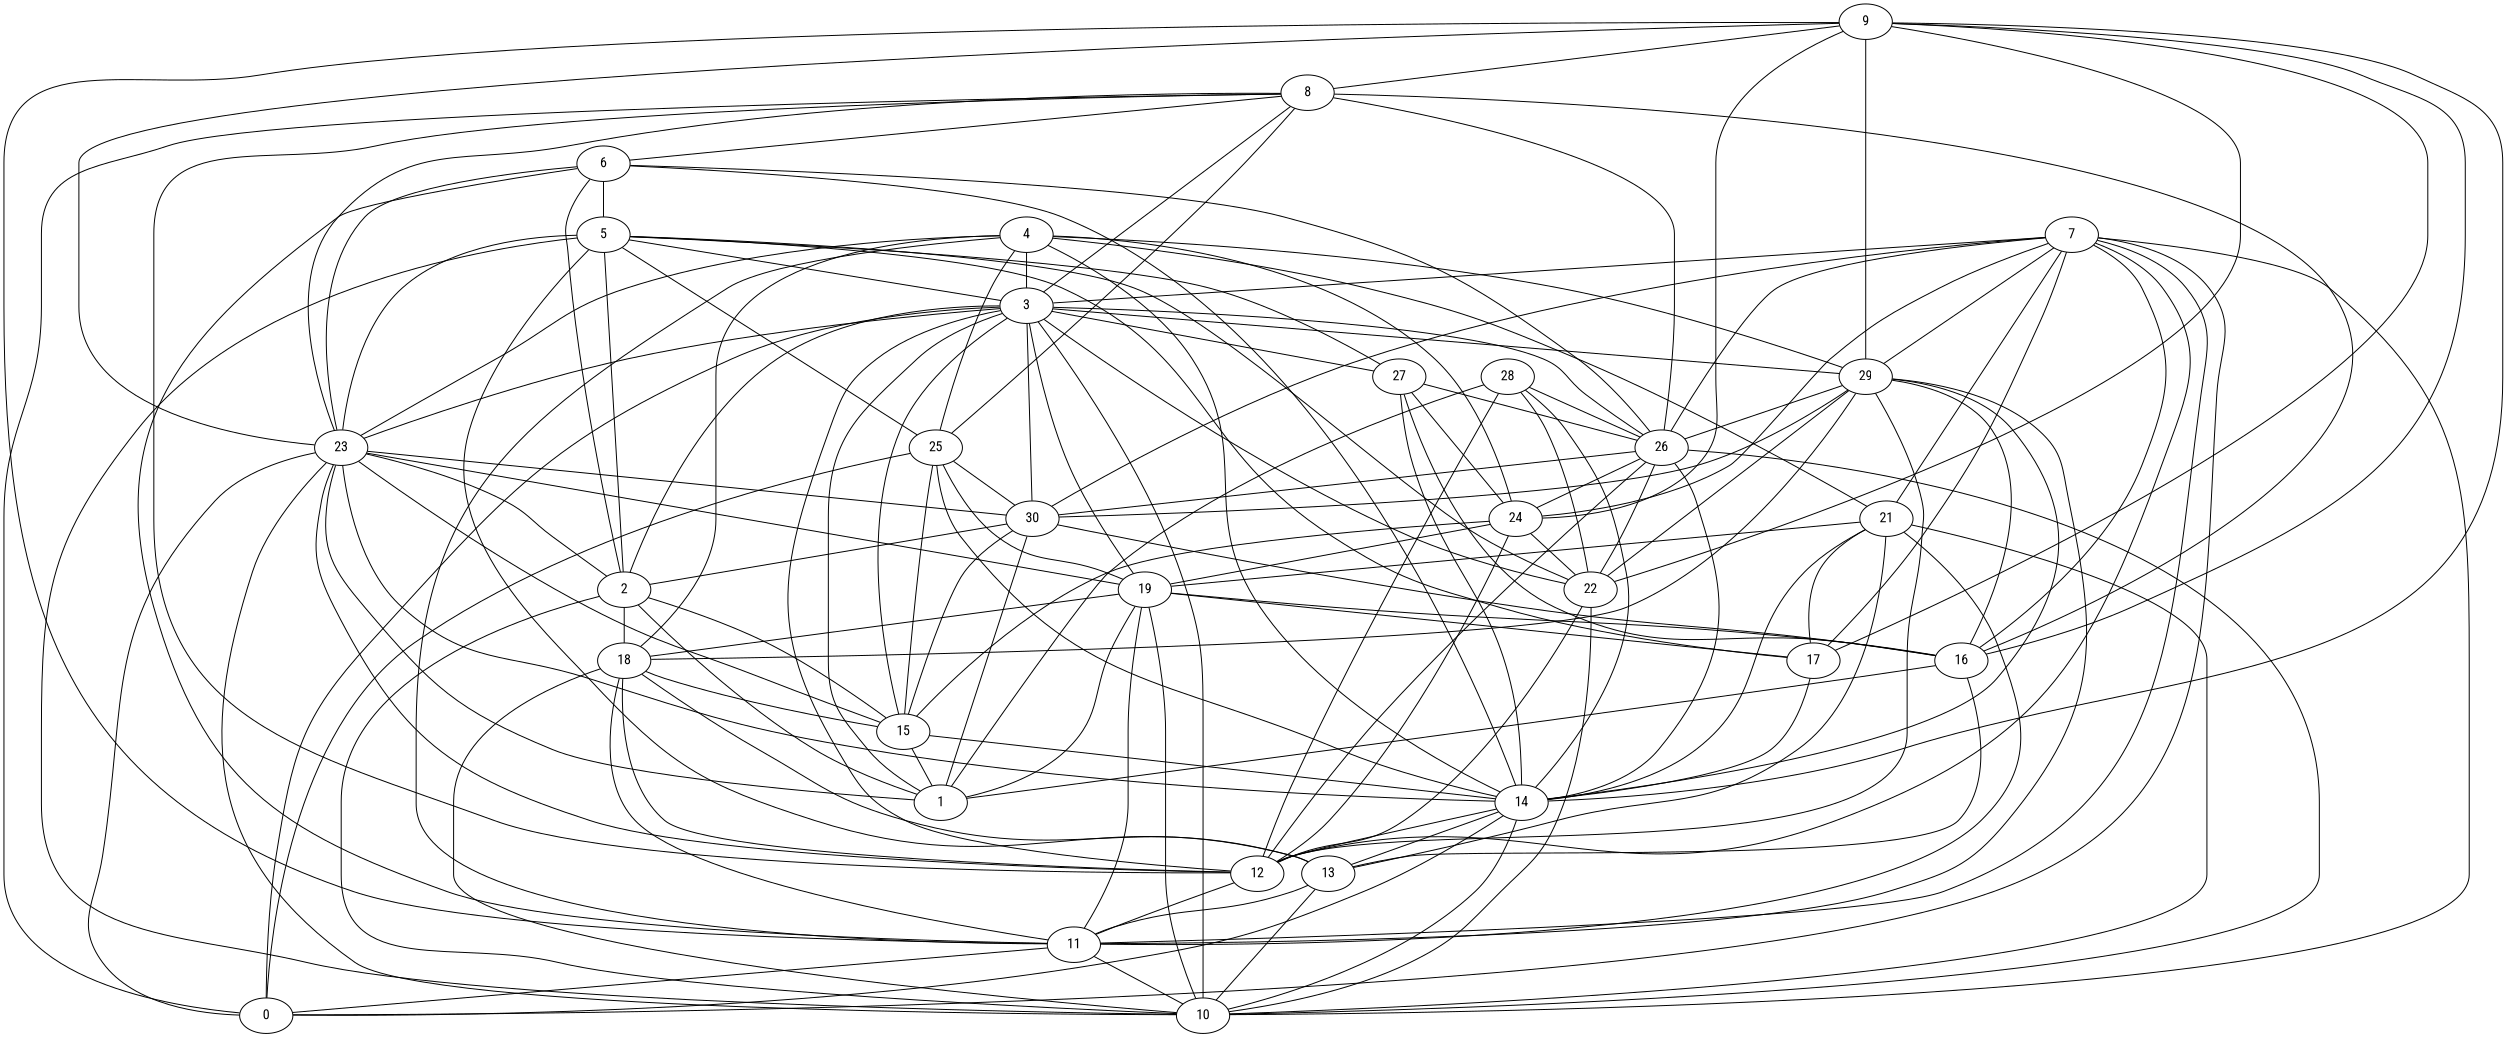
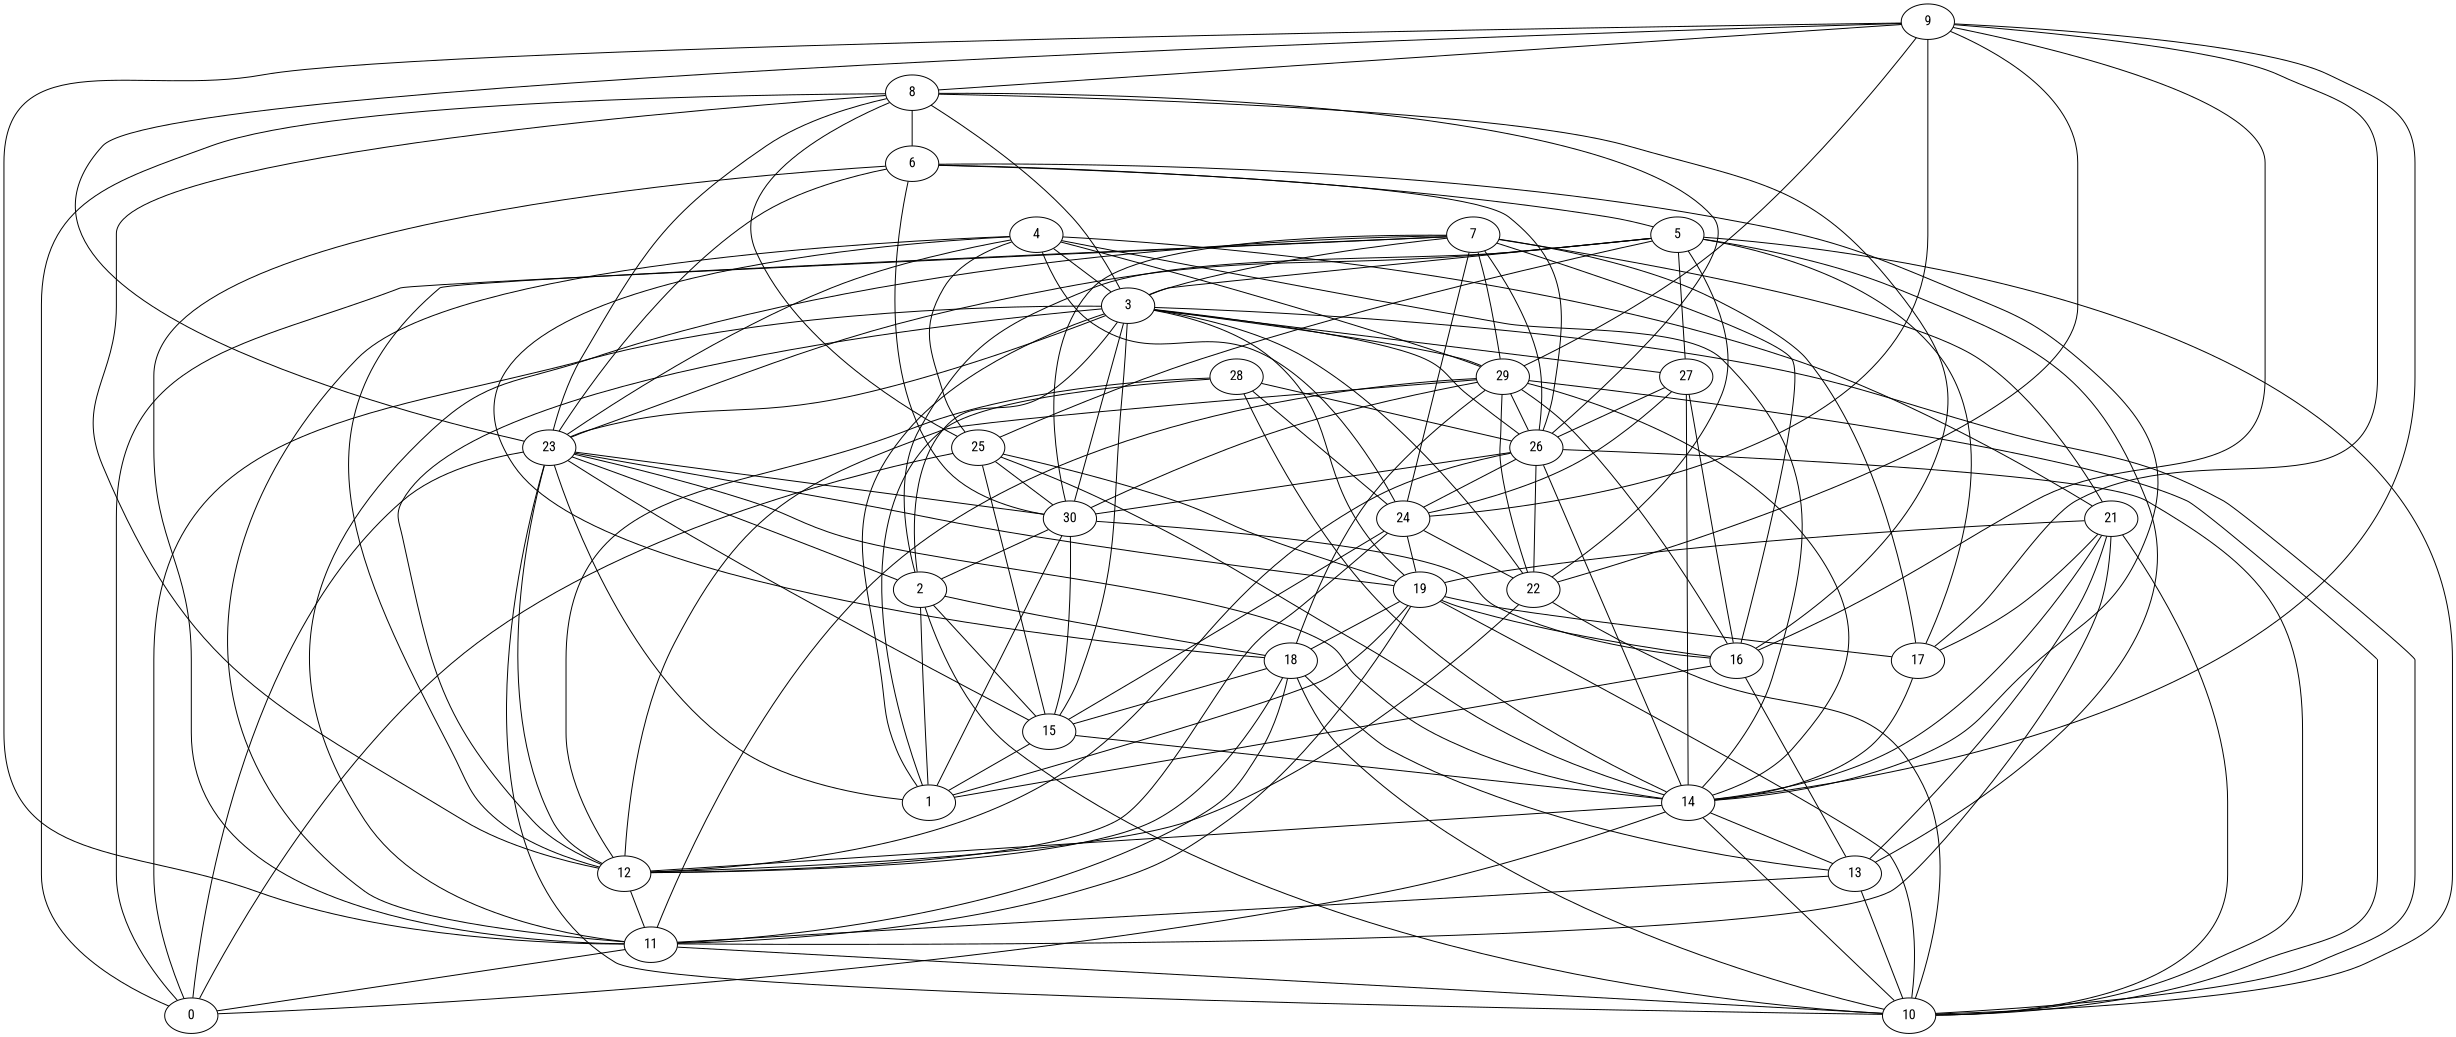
(581, 364) -> (903, 374)
(1565, 478) -> (1320, 448)
(2294, 952) -> (2297, 589)
